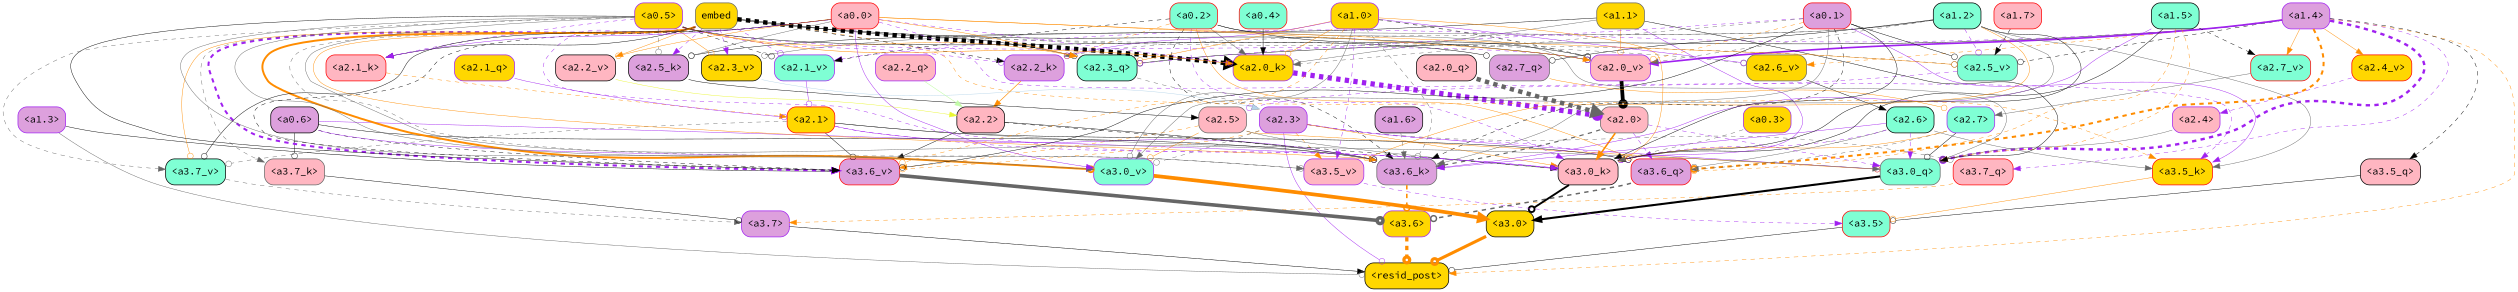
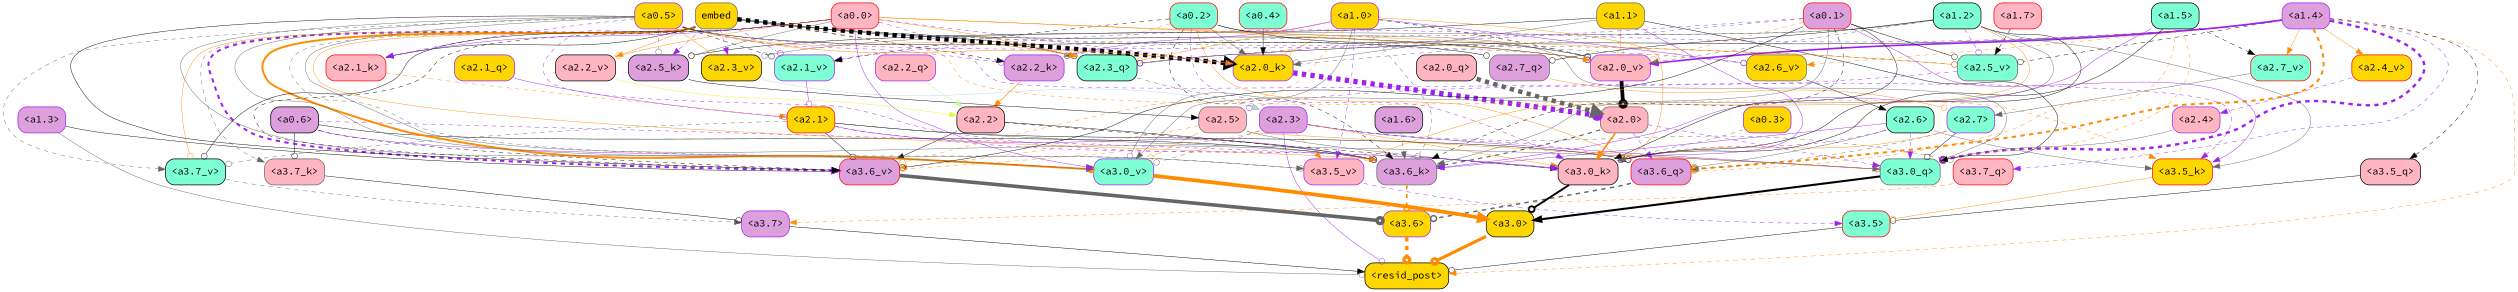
(936, 139) -> (936, 139)
